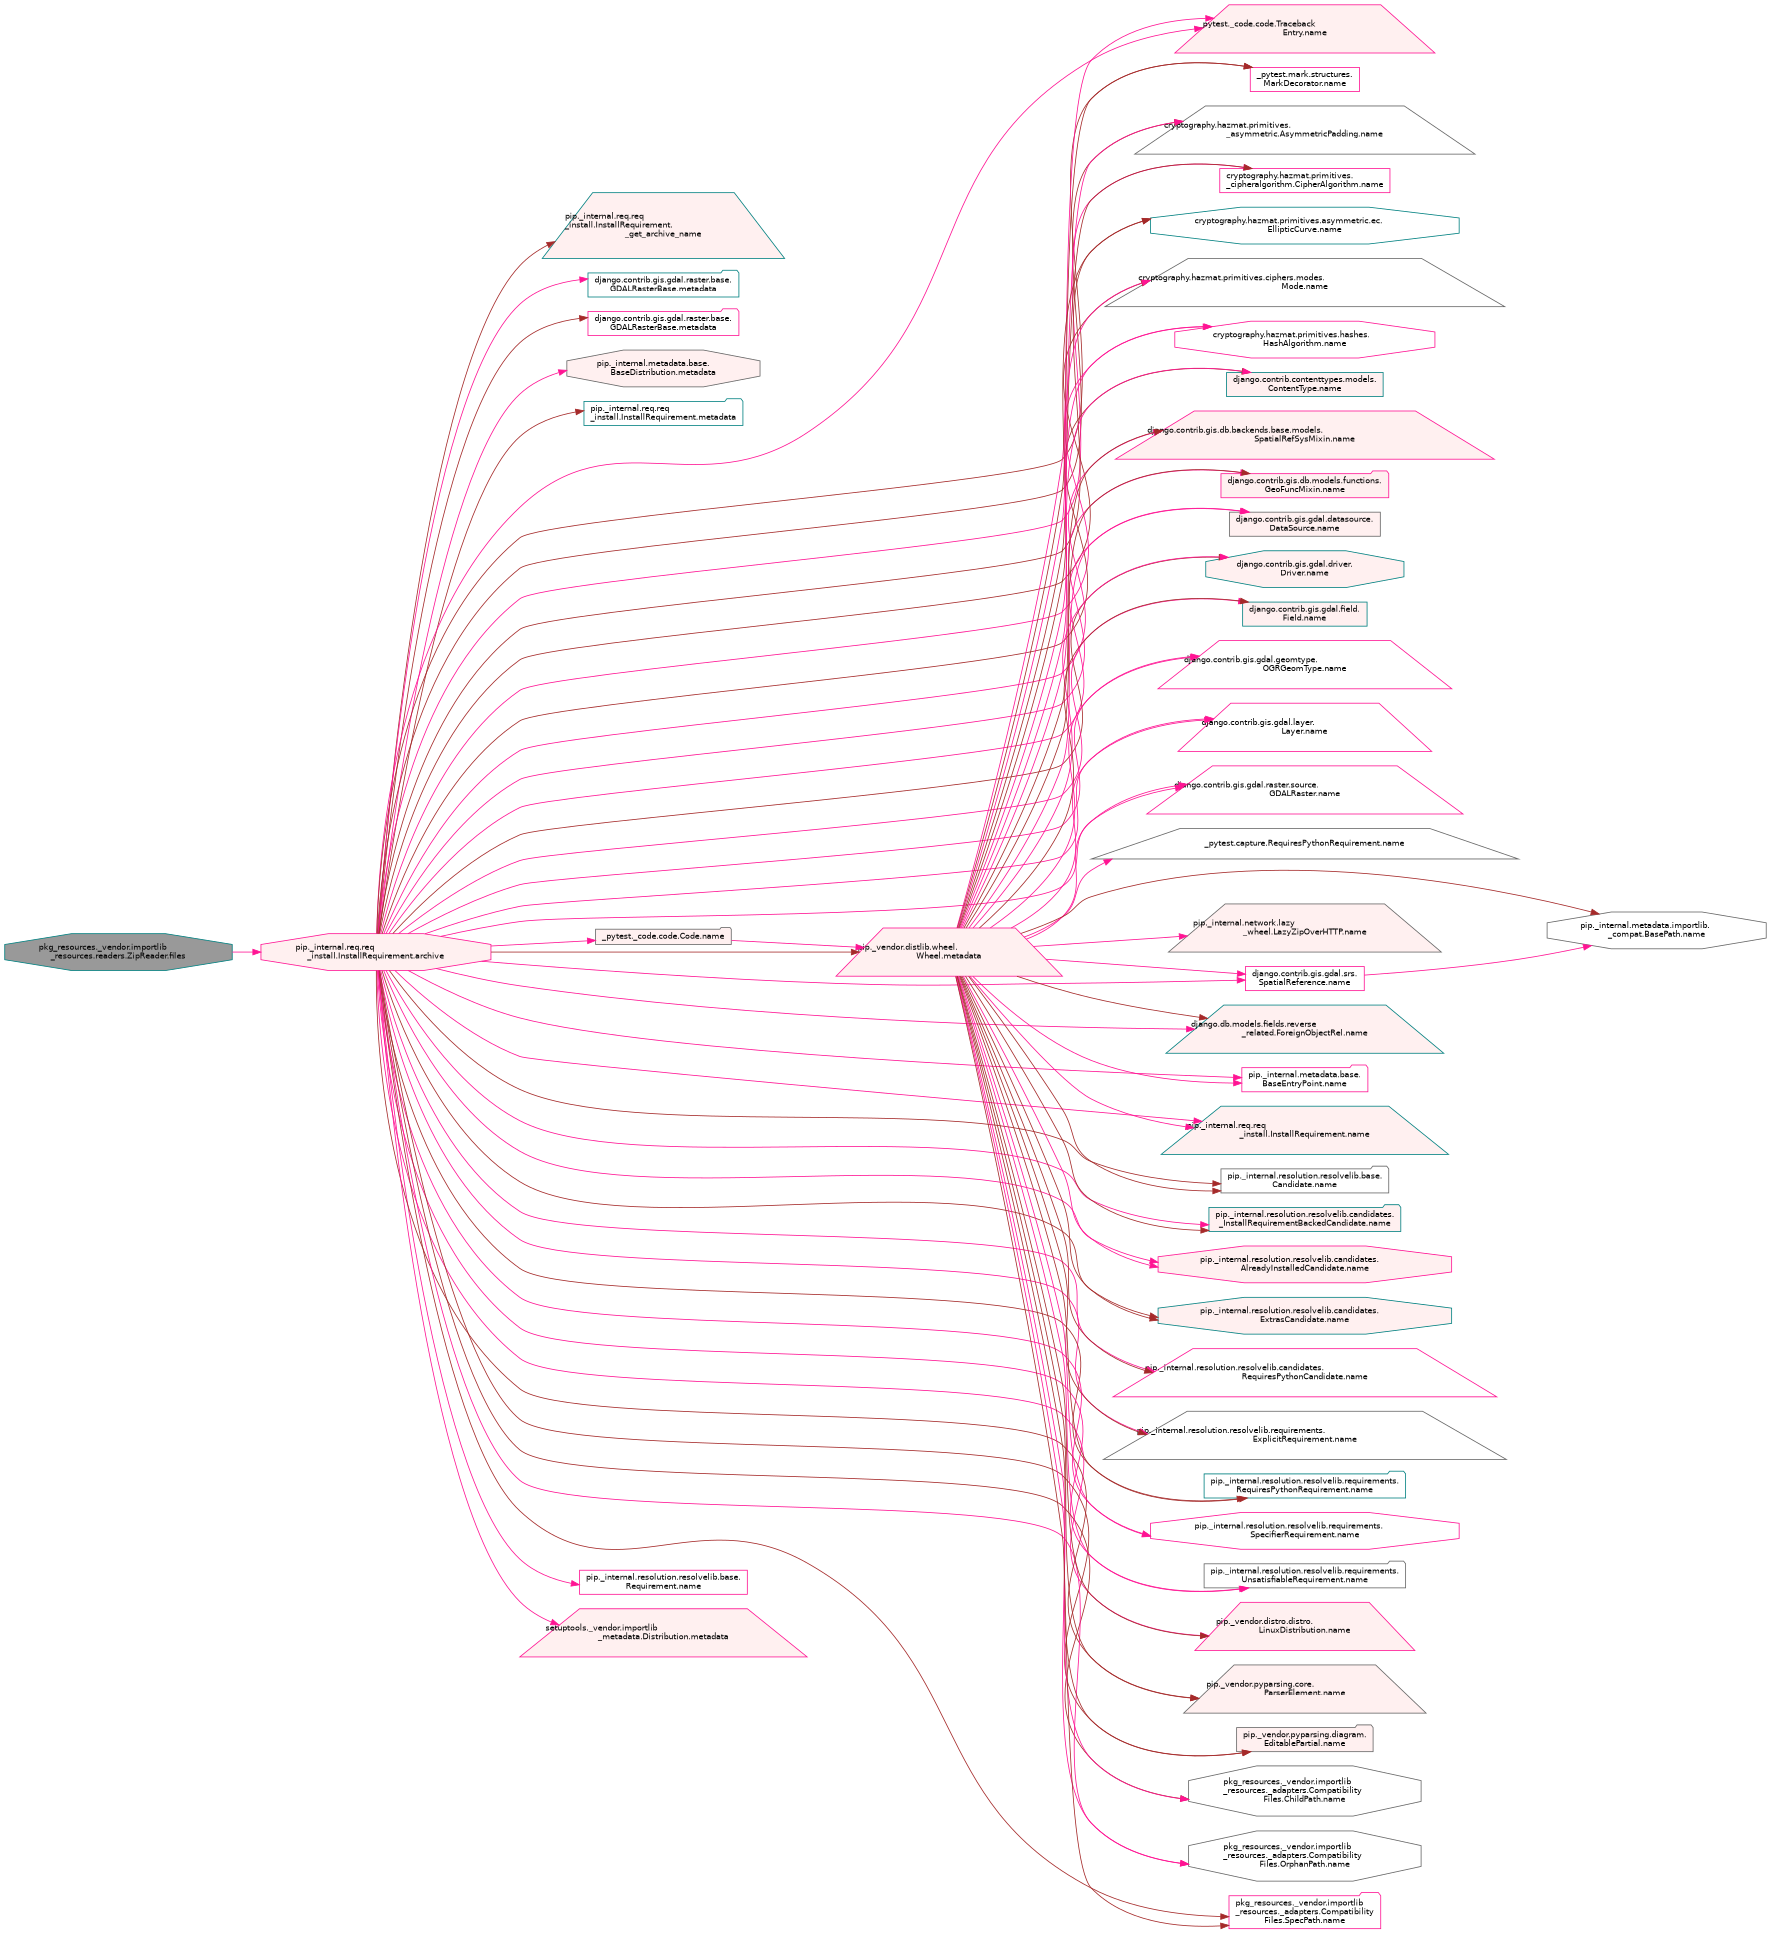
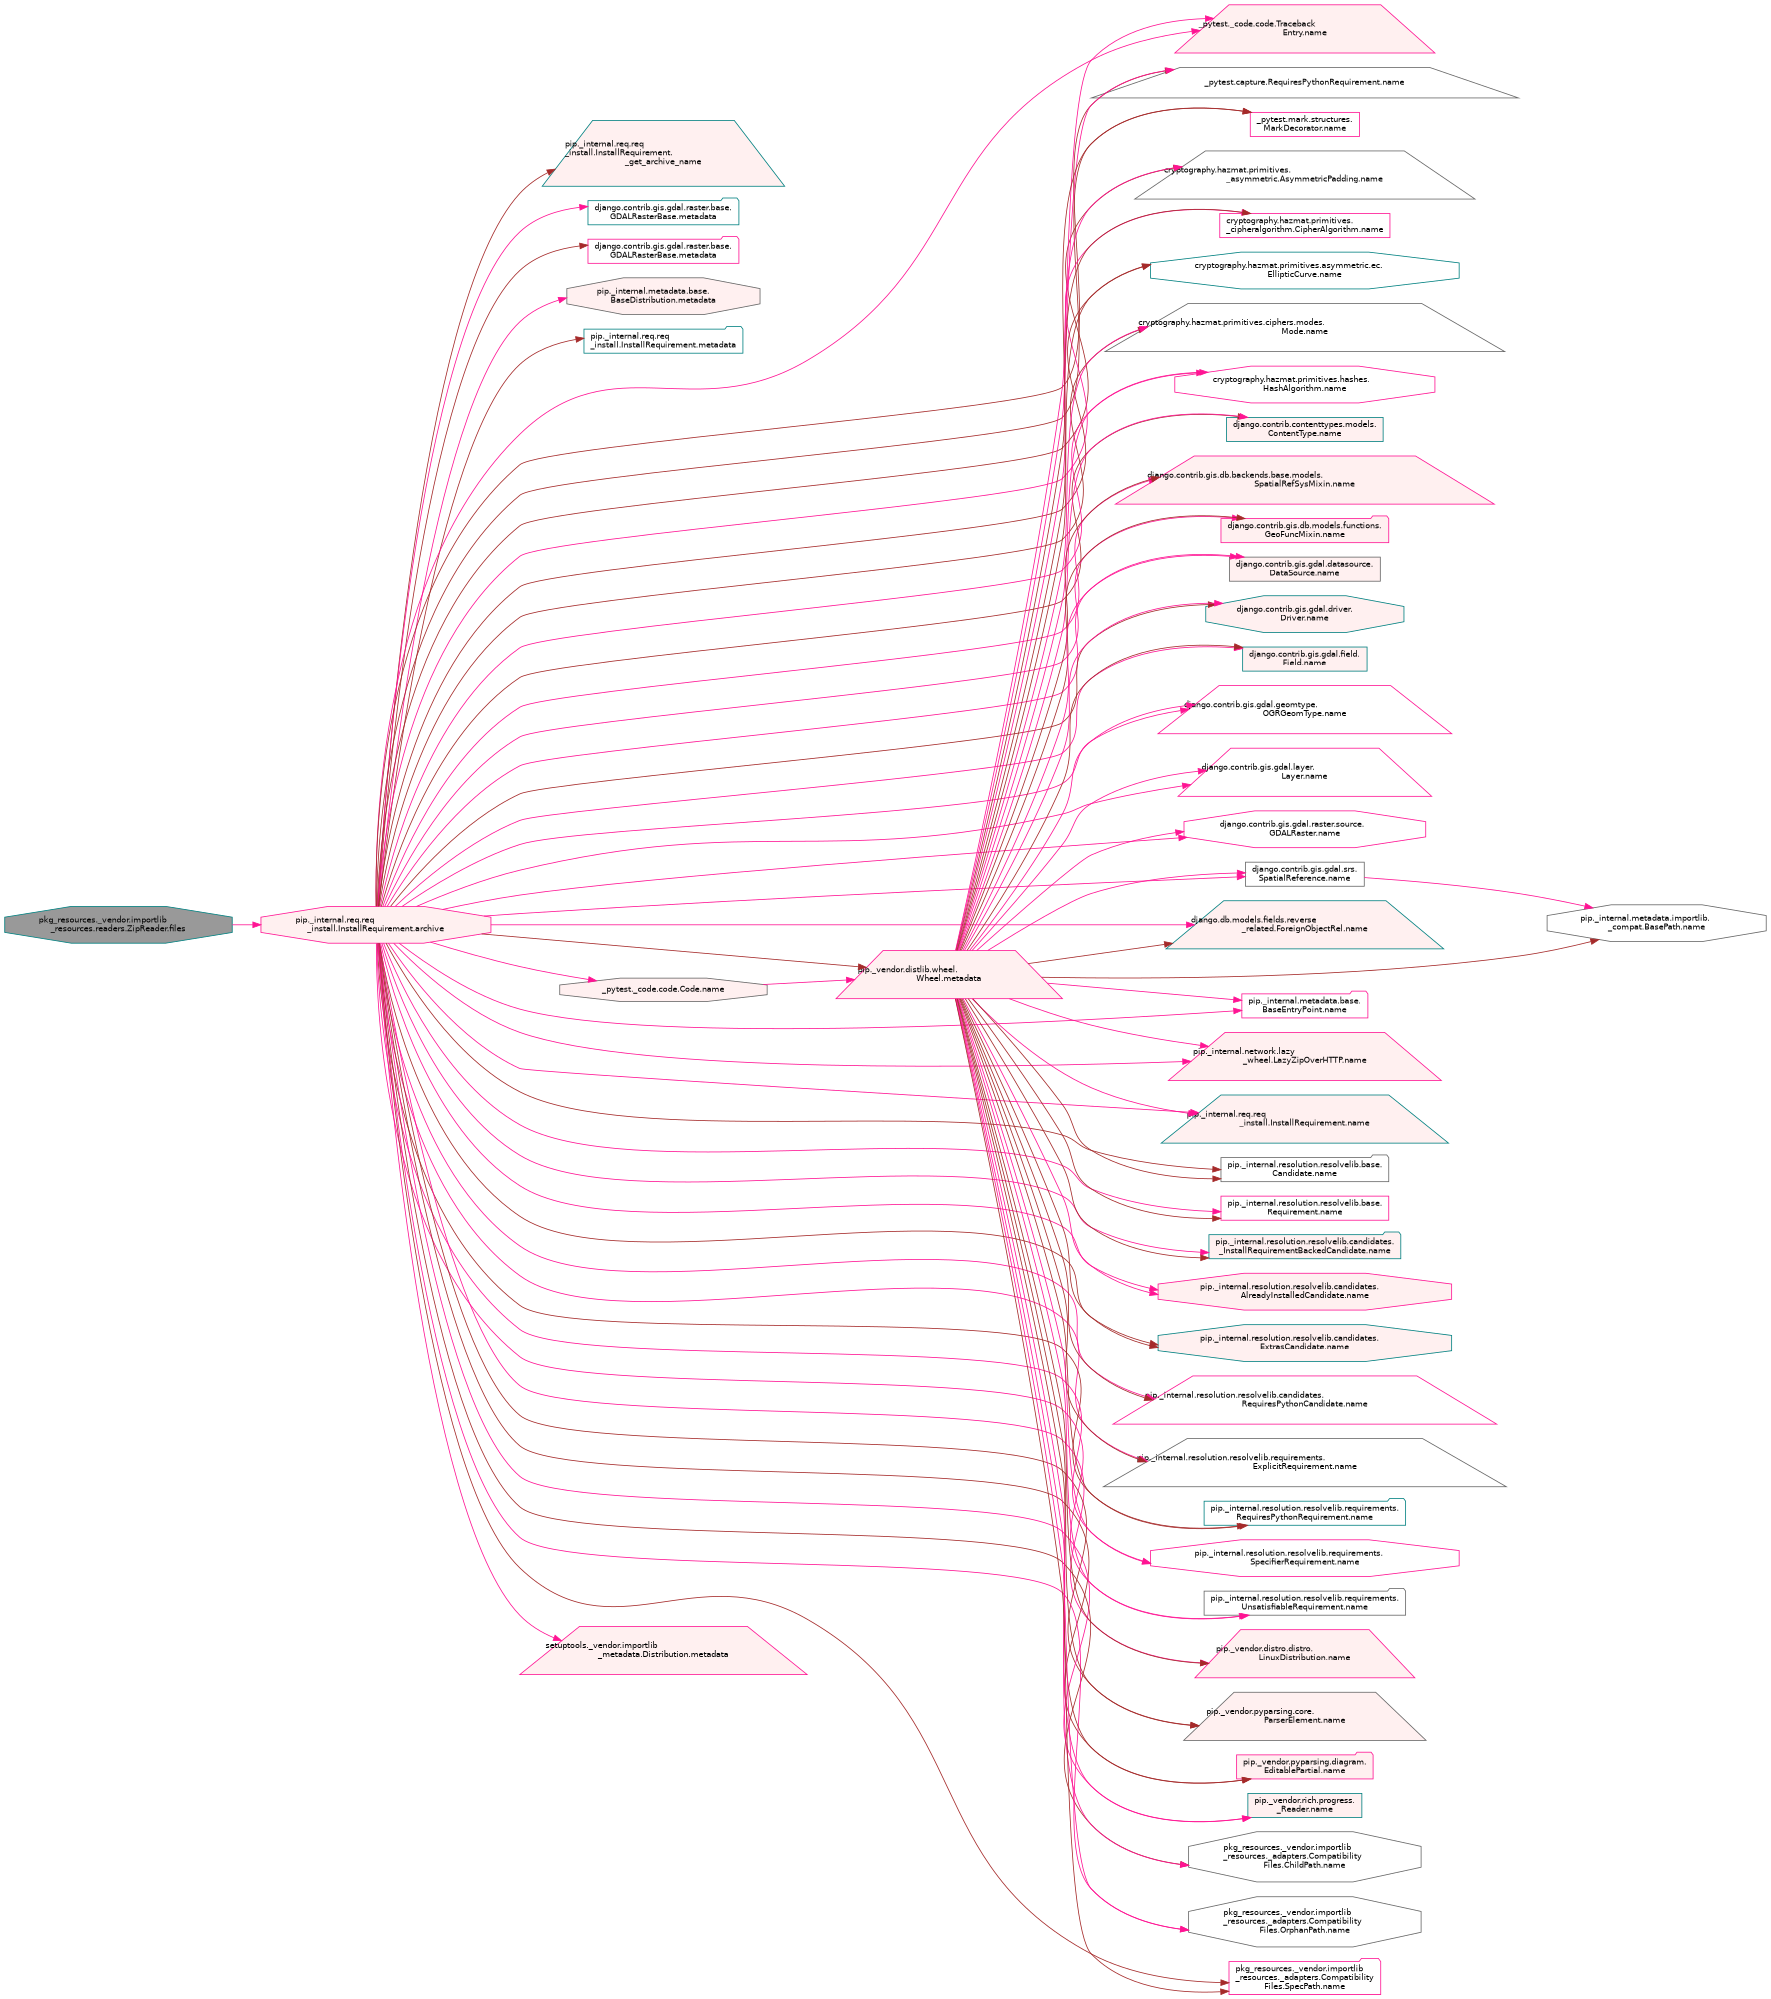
none -> (738, 433)
(1305, 790) -> (1305, 829)
(1305, 928) -> (1305, 1056)
(663, 937) -> (663, 990)
(1305, 979) -> (1305, 874)
none -> (772, 1063)
none -> (1068, 1145)
(1305, 1740) -> (1305, 1767)
none -> (1305, 1805)
